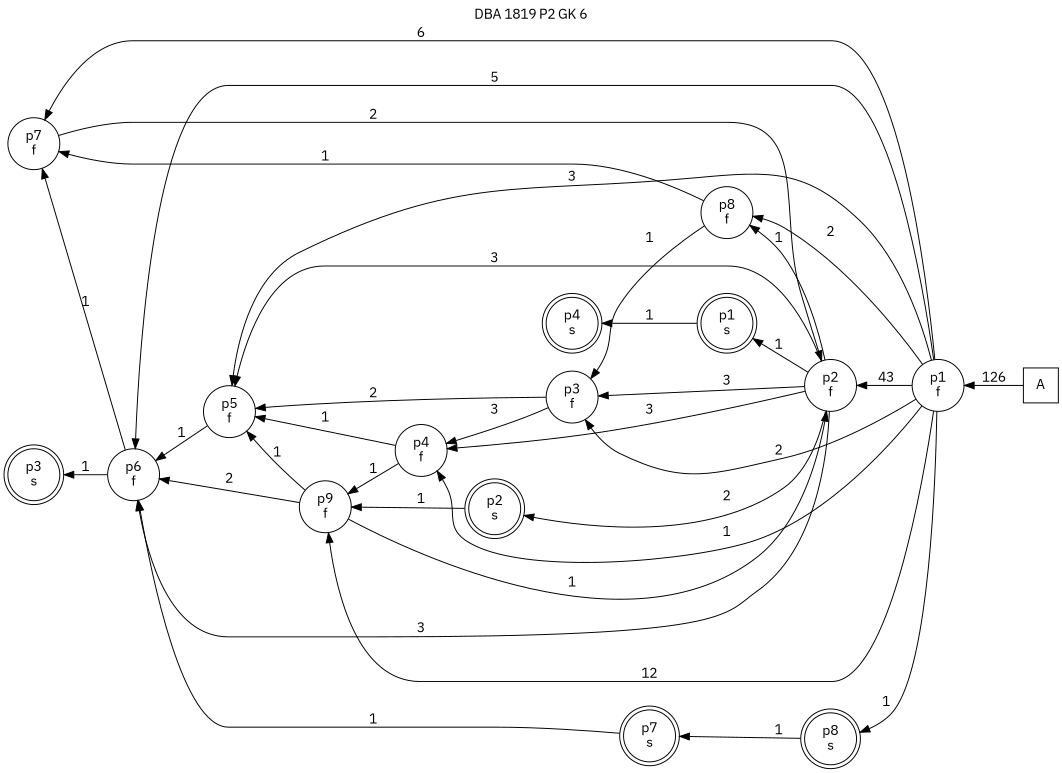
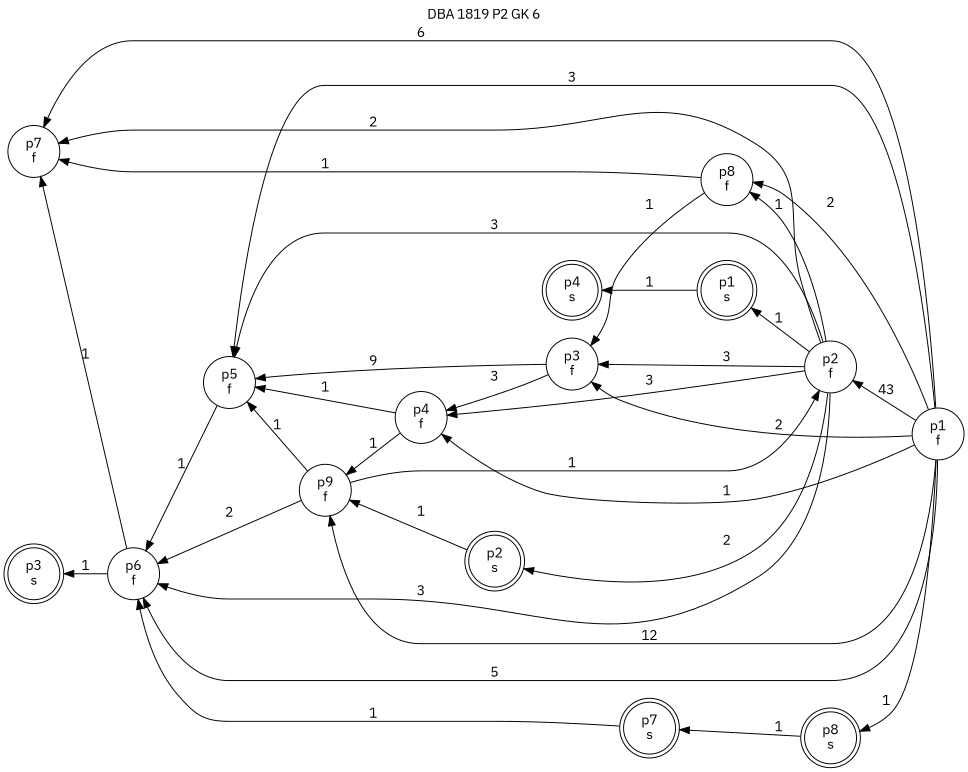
(526, 122) -> (523, 129)
(1041, 385) -> none
(373, 394) -> (373, 362)
